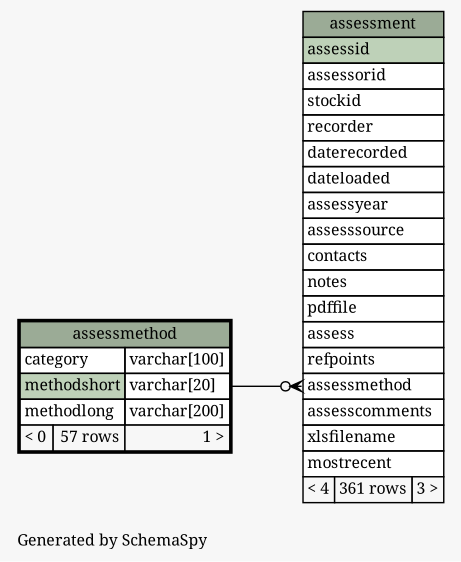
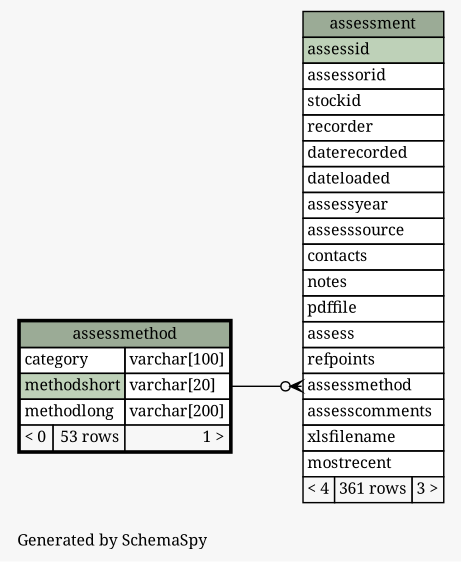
(90, 437) -> (90, 437)
